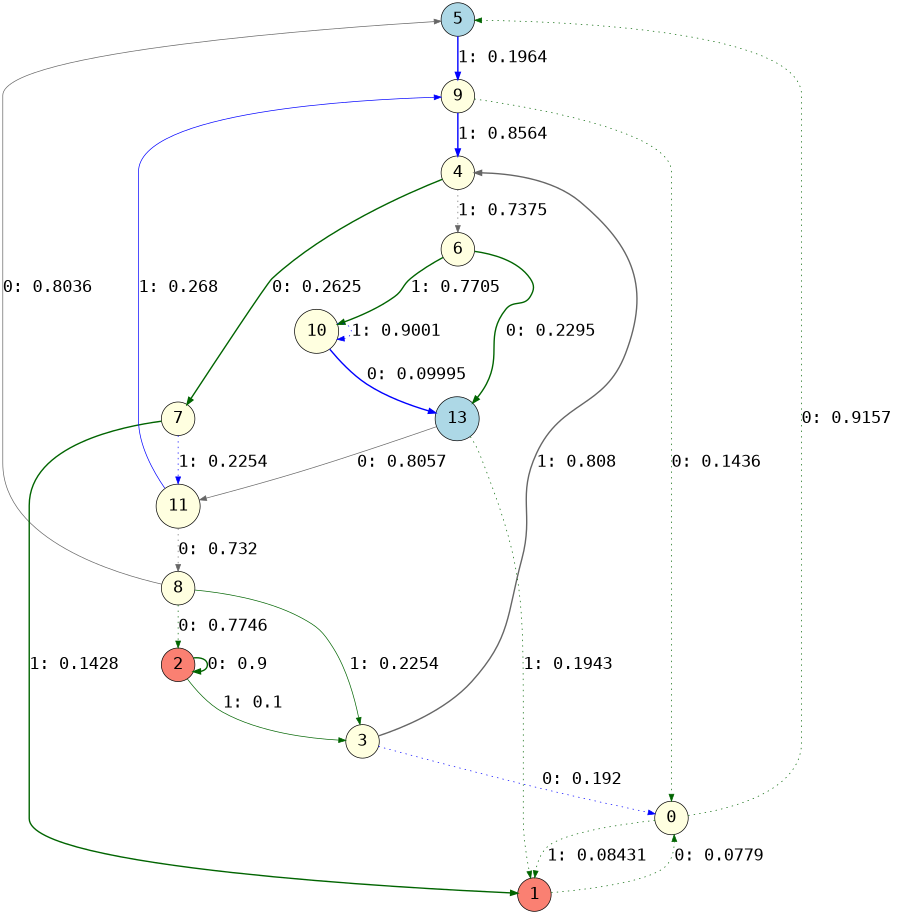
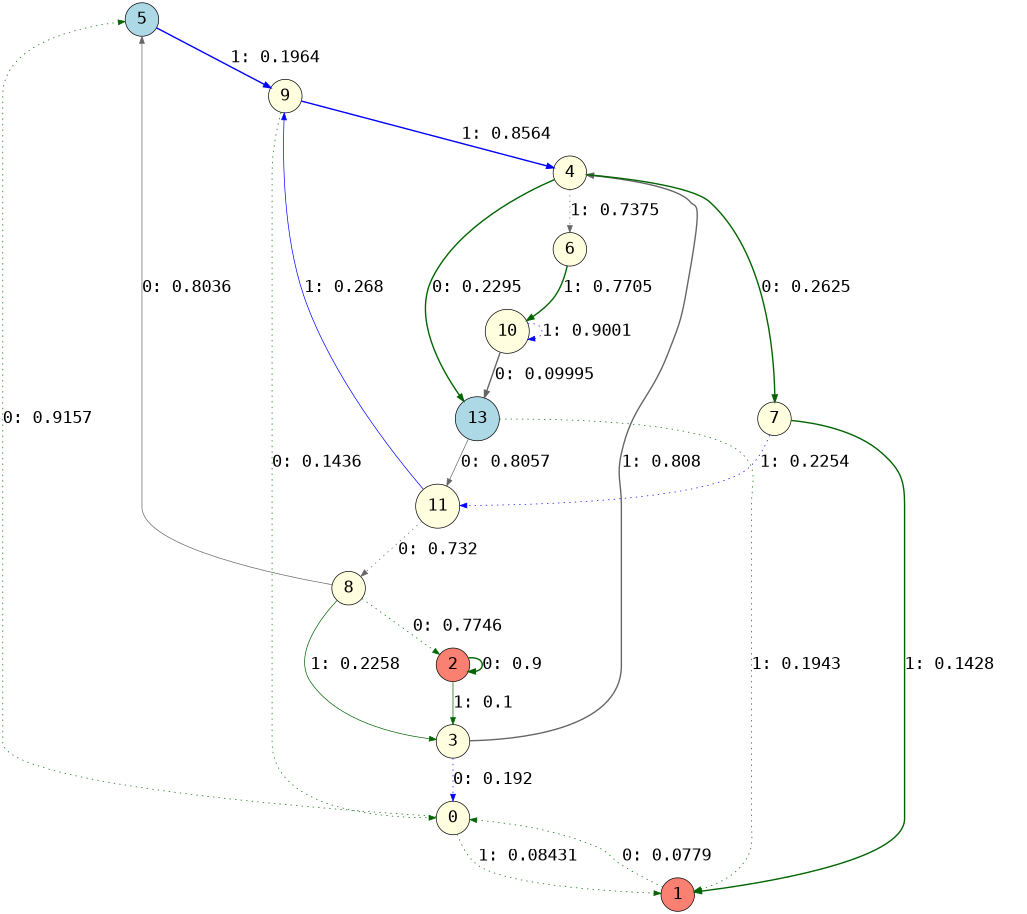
(513, 305) -> (441, 264)
(374, 389) -> (493, 372)
(409, 665) -> (370, 665)
